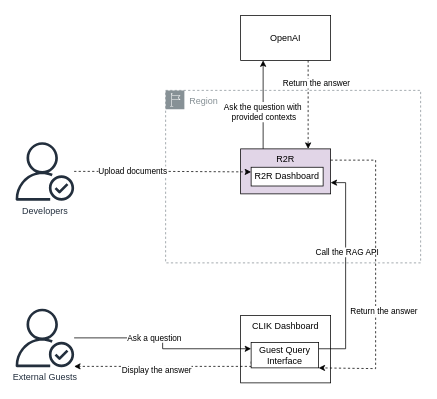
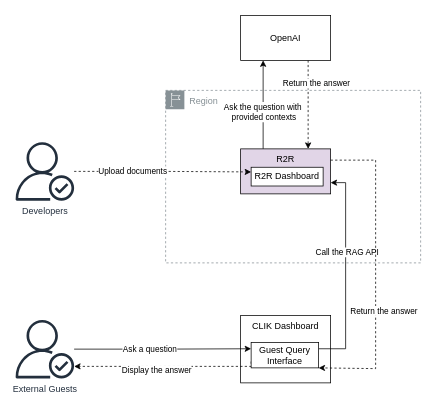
(45, 338) -> (45, 349)
